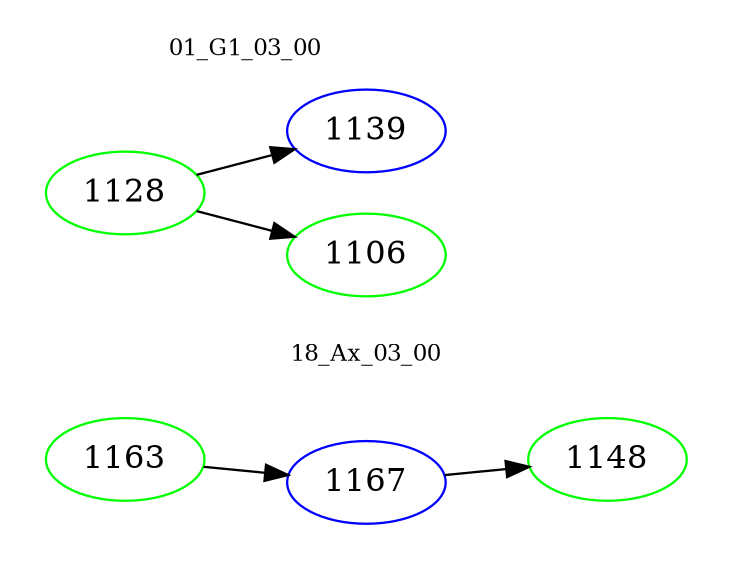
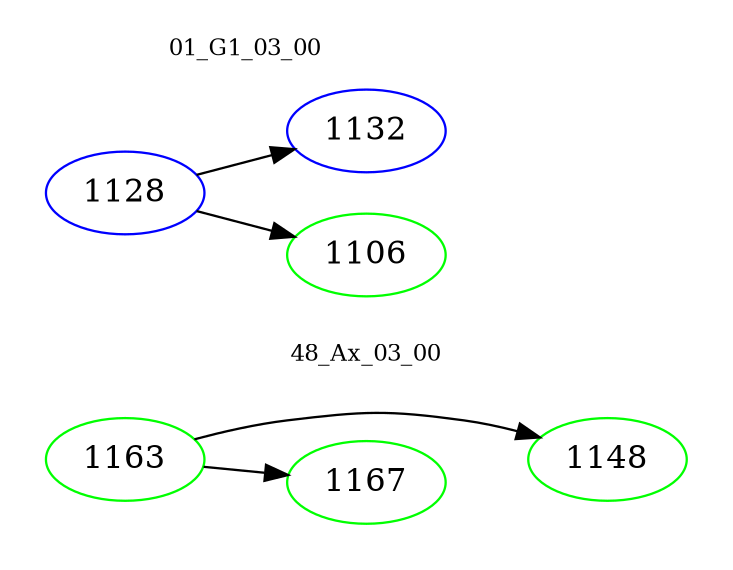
(366, 131) -> (366, 131)
(125, 193) -> (125, 193)
(366, 355) -> (366, 355)
(475, 472) -> (356, 414)
(366, 482) -> (366, 482)
